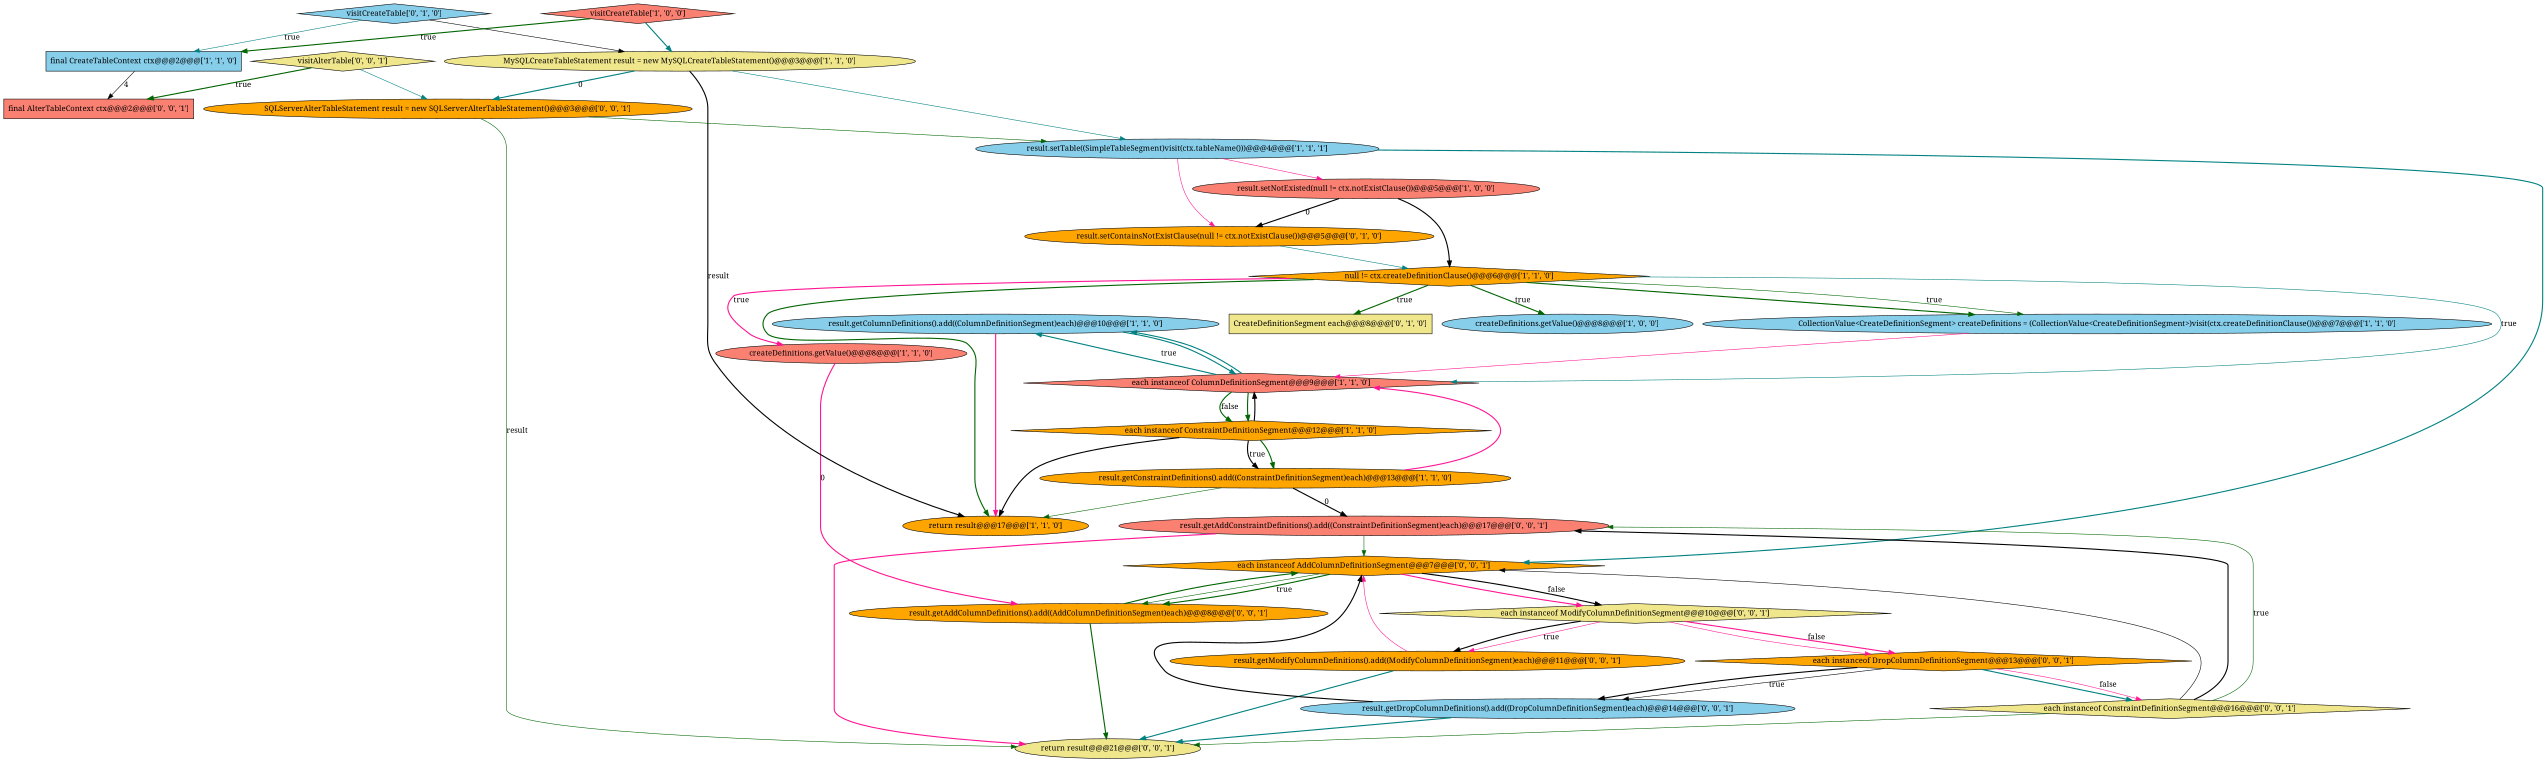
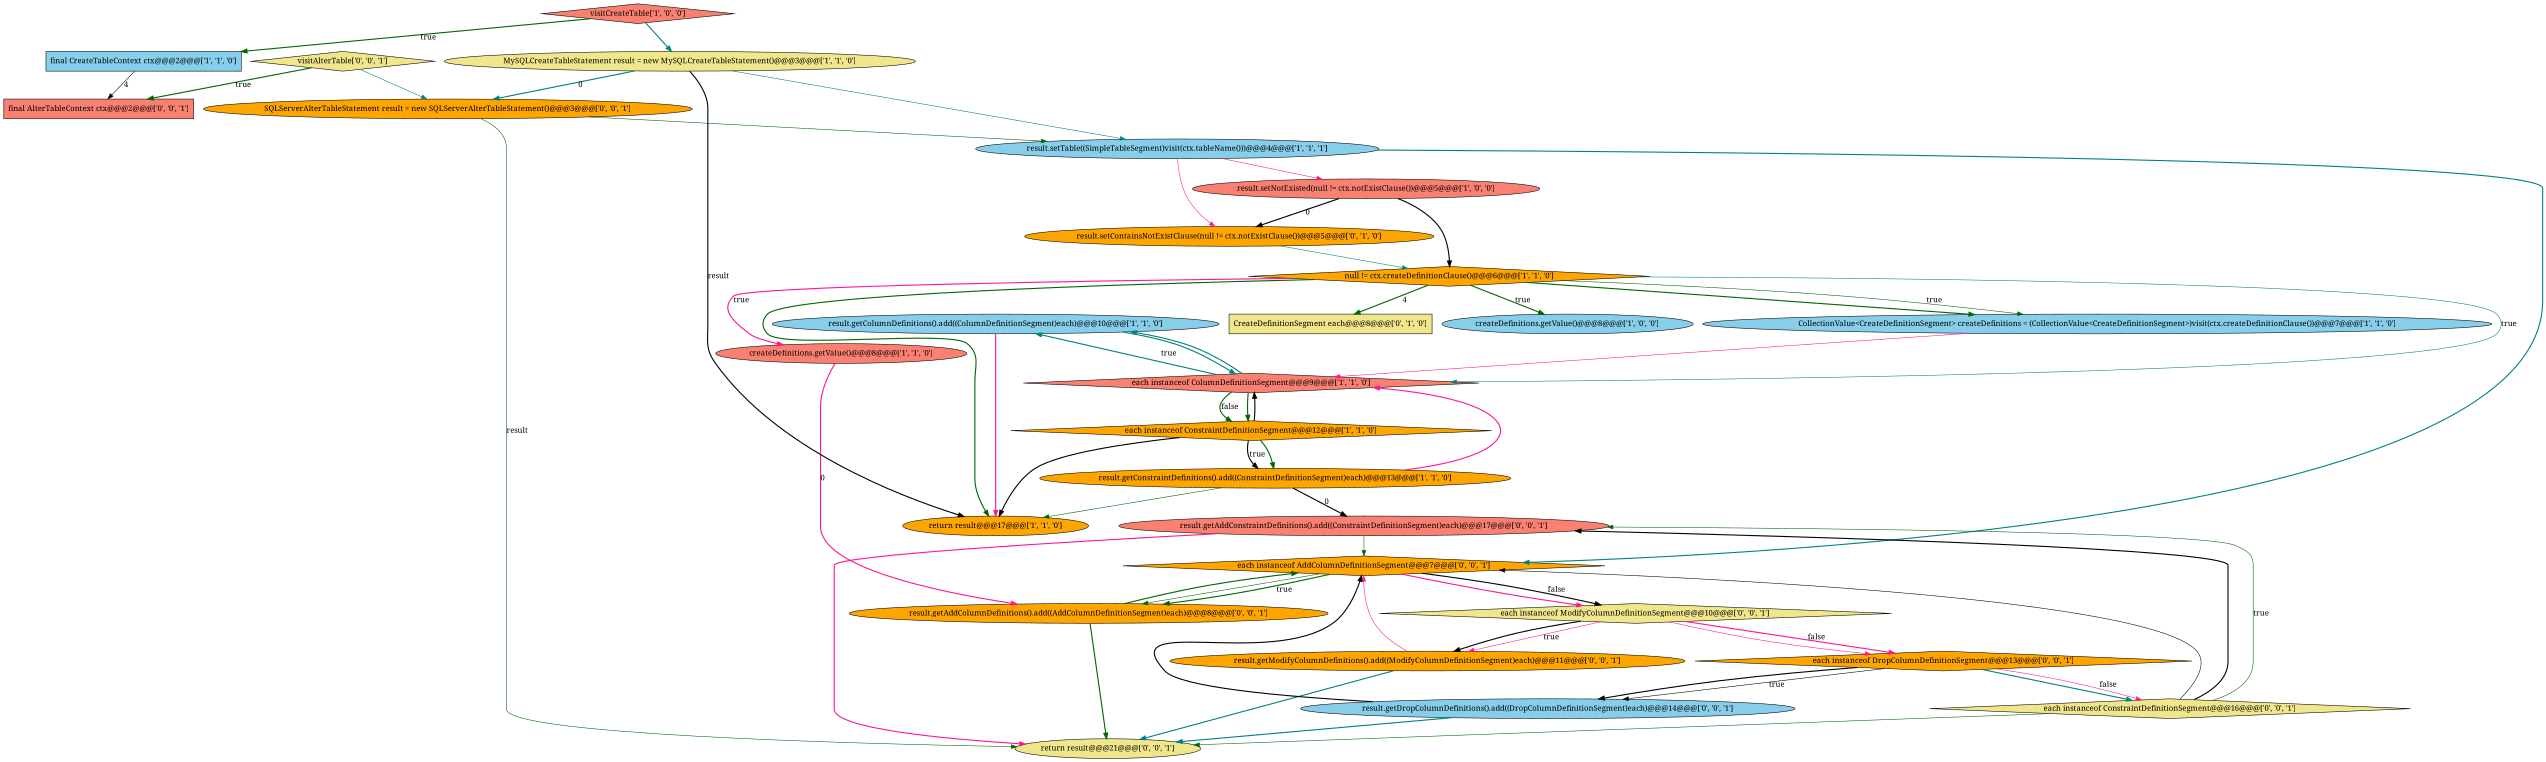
(394, 14) -> none
(1405, 300) -> (1405, 300)
